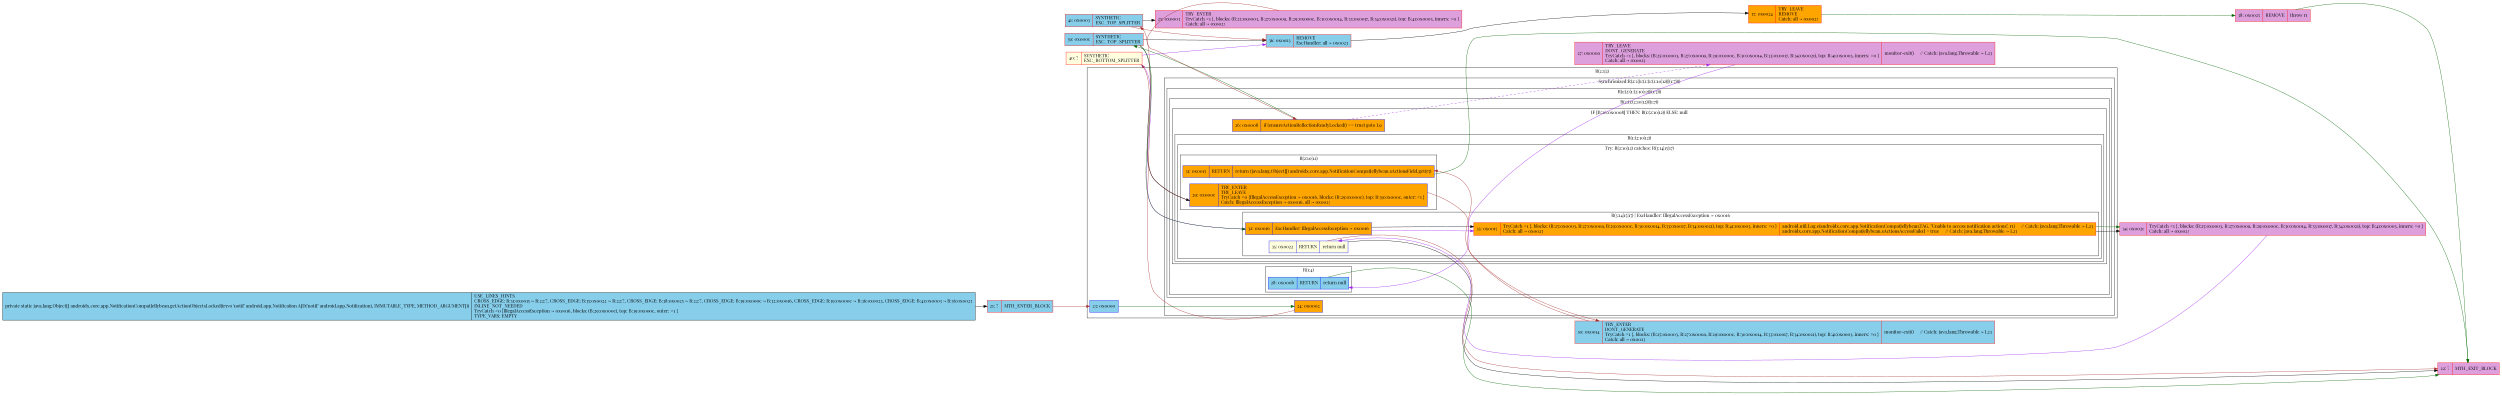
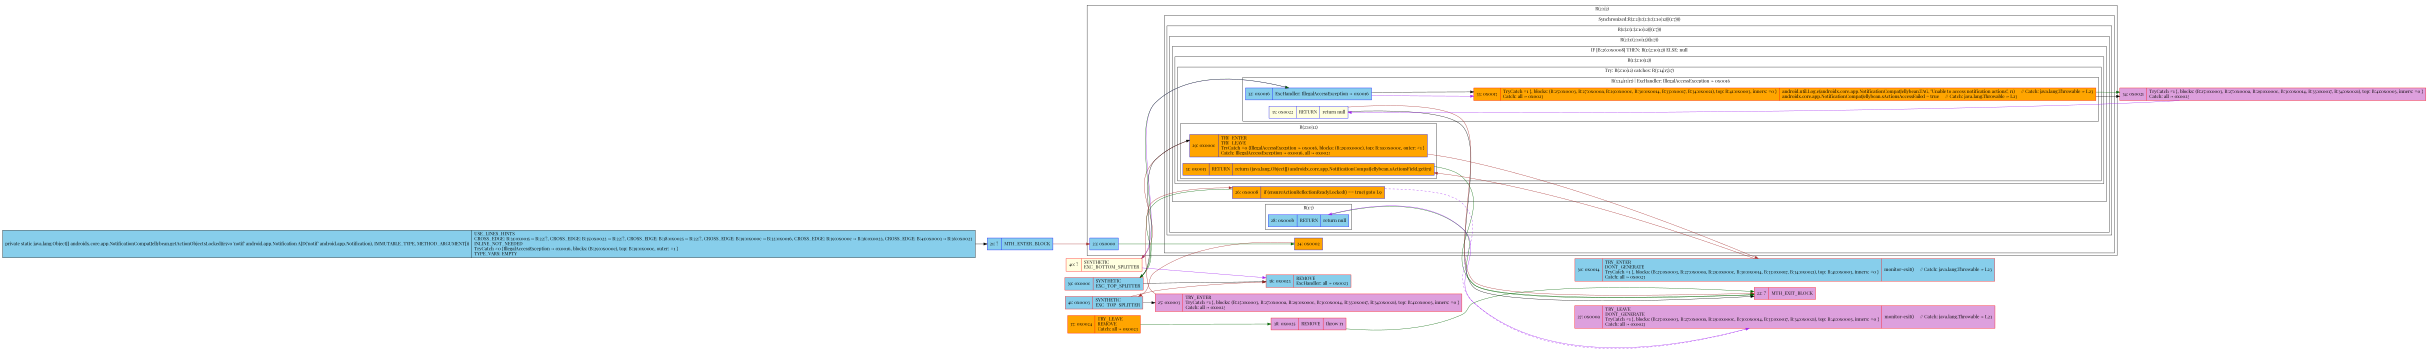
(1547, 19) -> none
(1309, 229) -> (1309, 94)
(1309, 270) -> (1309, 208)
(1020, 306) -> (1020, 244)
